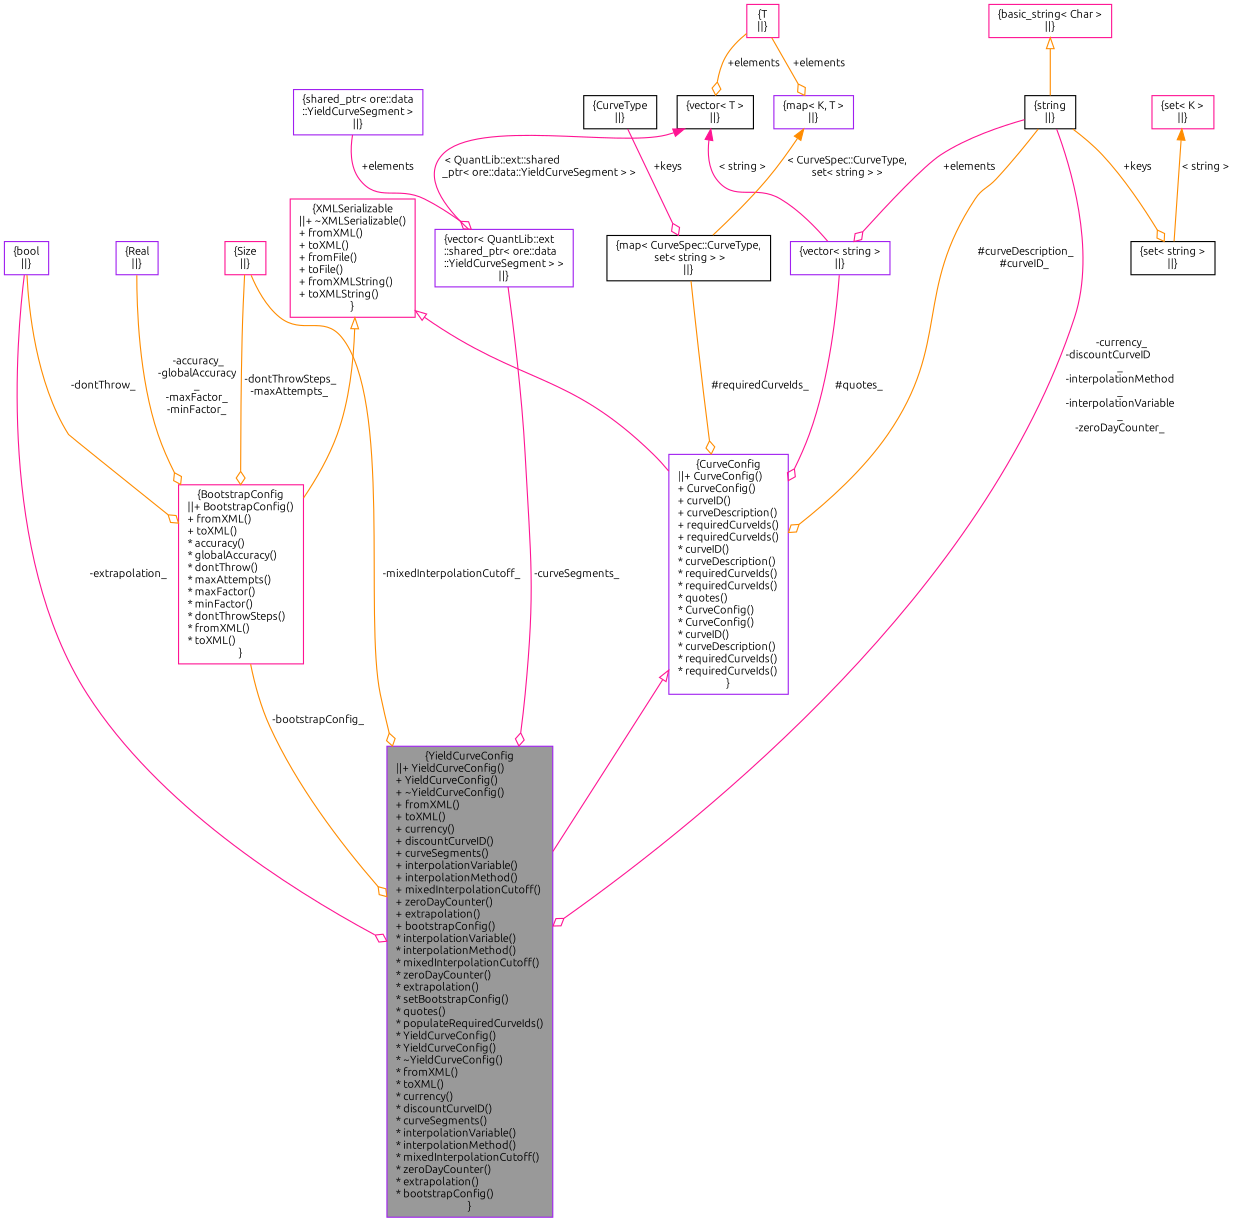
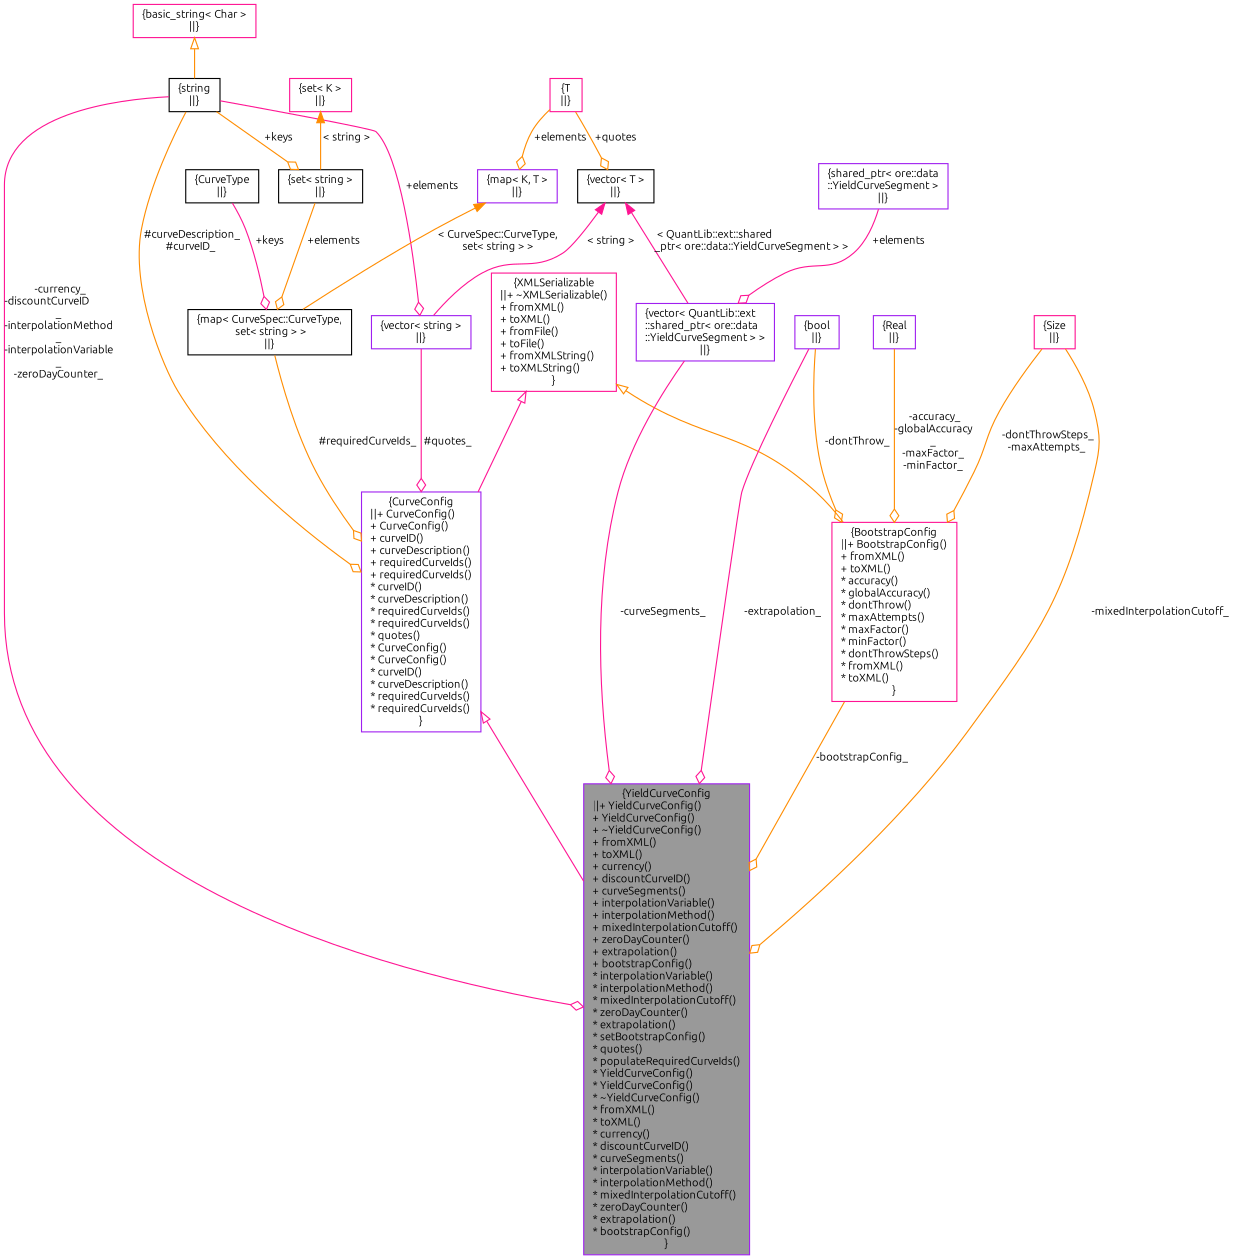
(753, 64) -> (615, 138)
none -> (299, 250)
